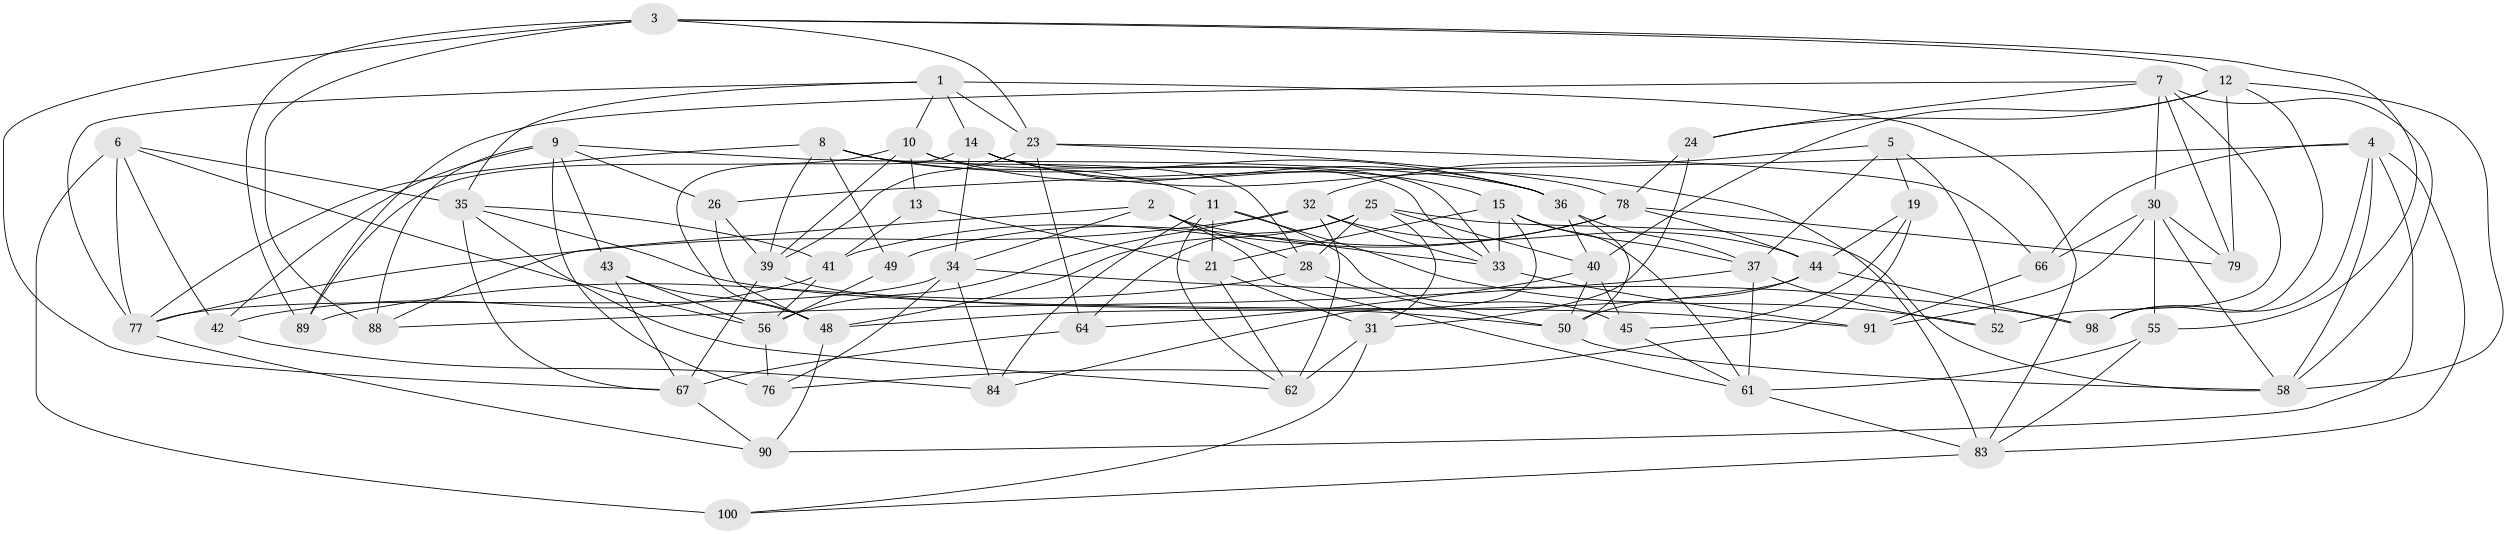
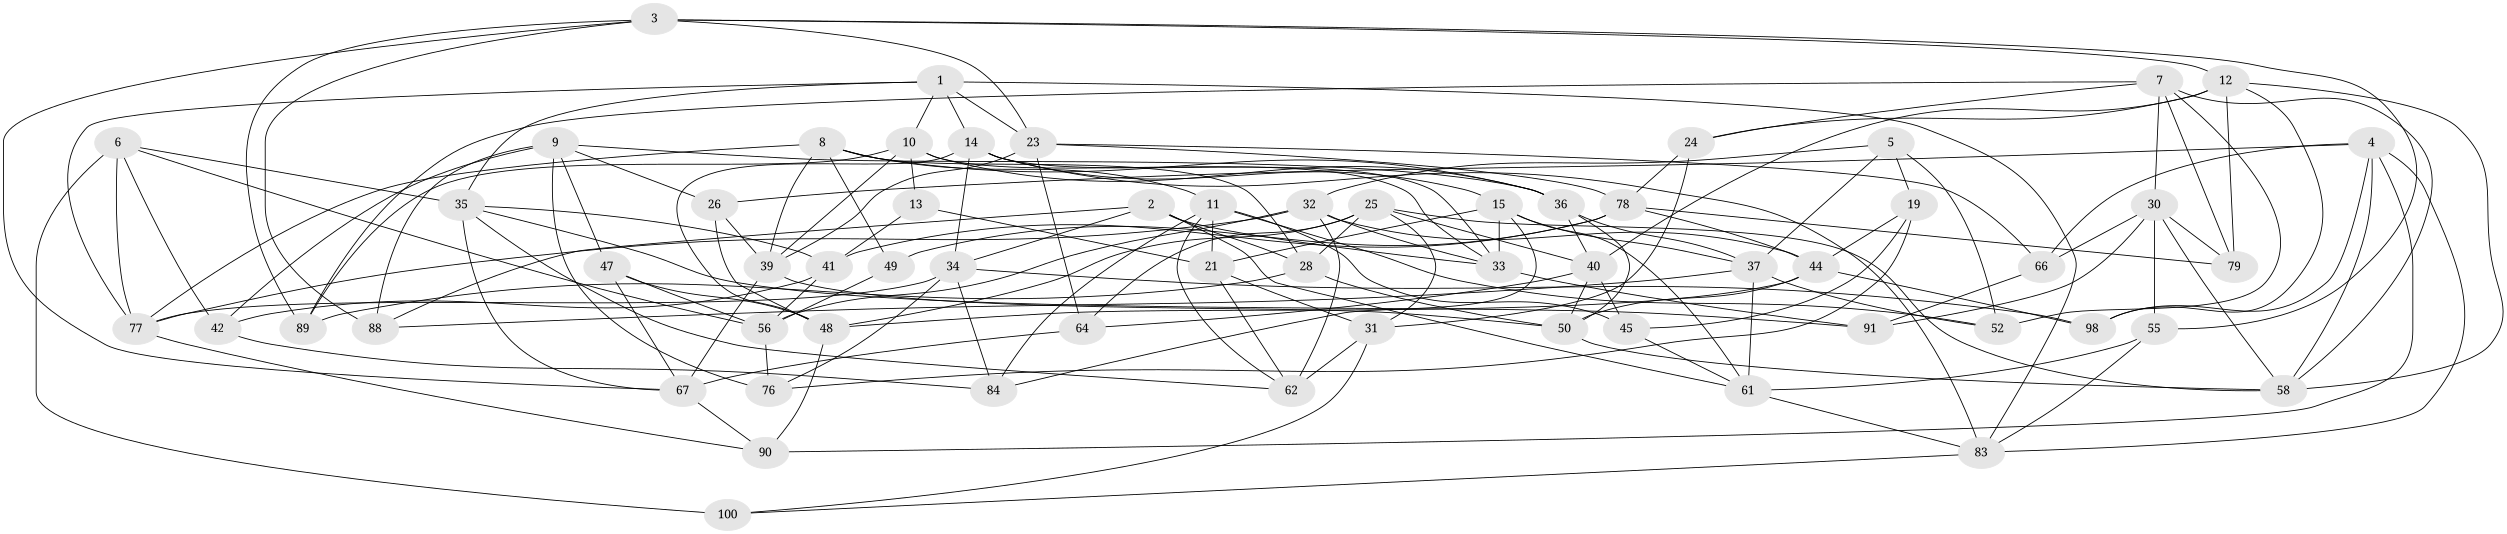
(607, 267) -> (607, 267)
